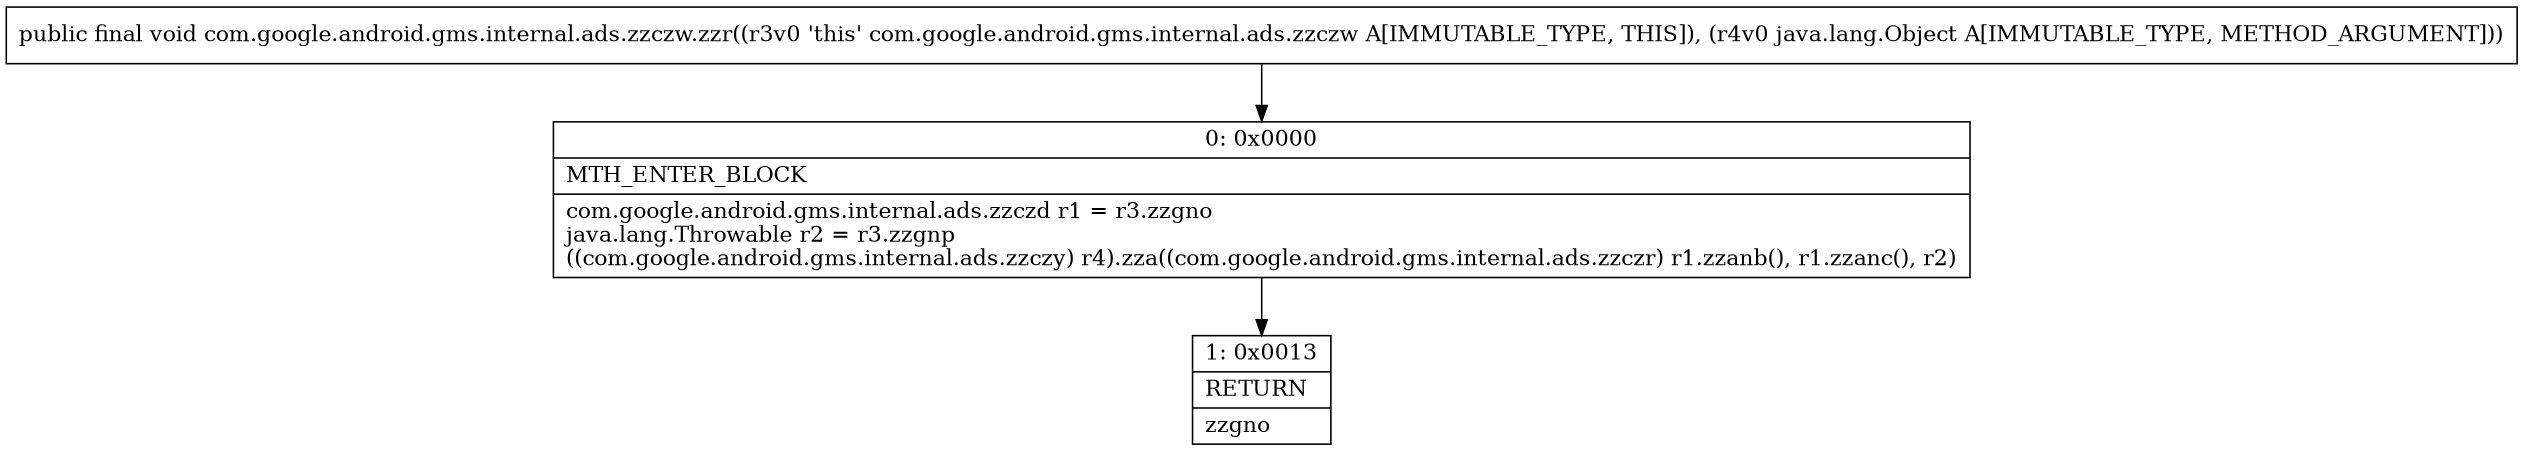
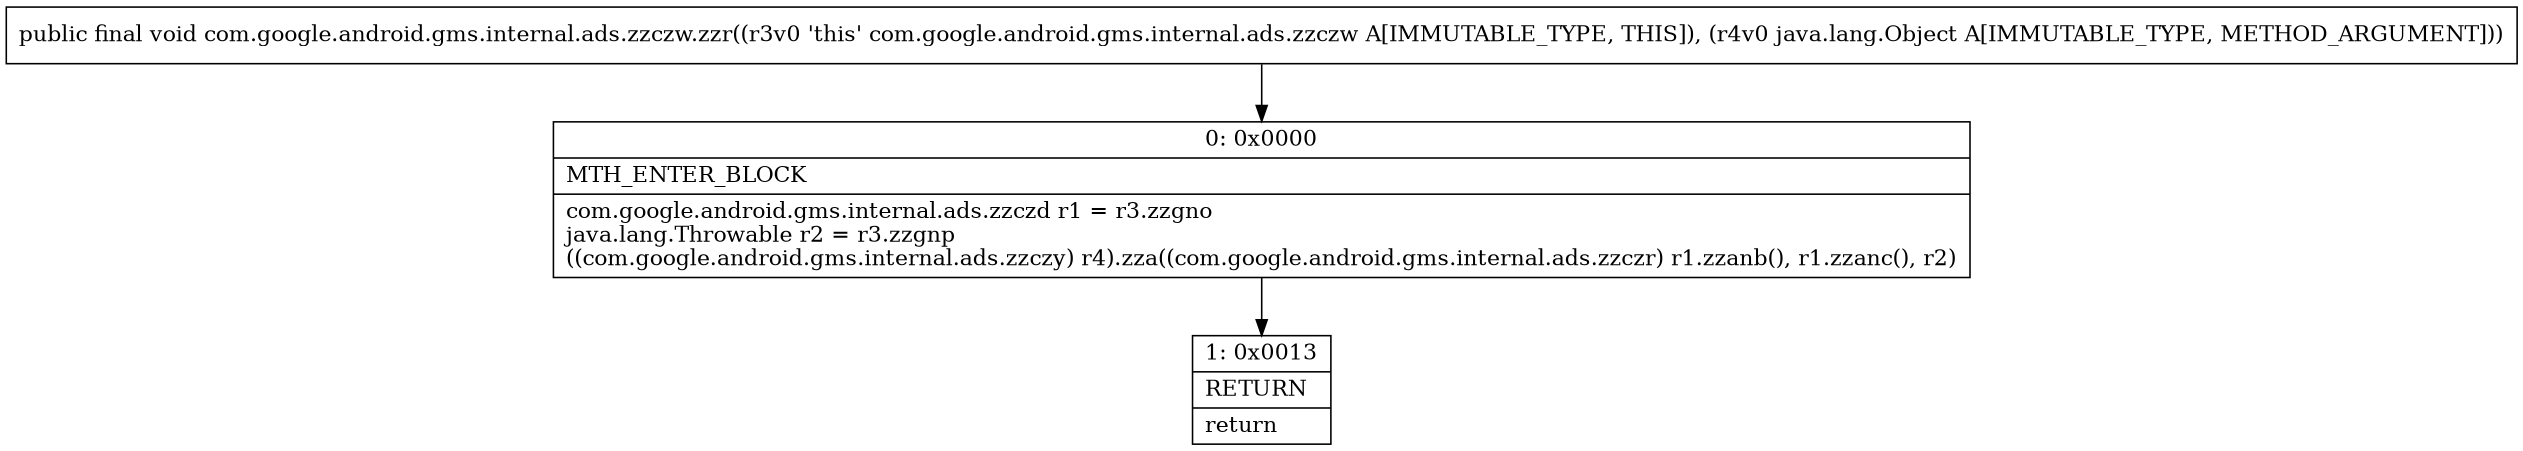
(1238, 425) -> (1241, 425)
